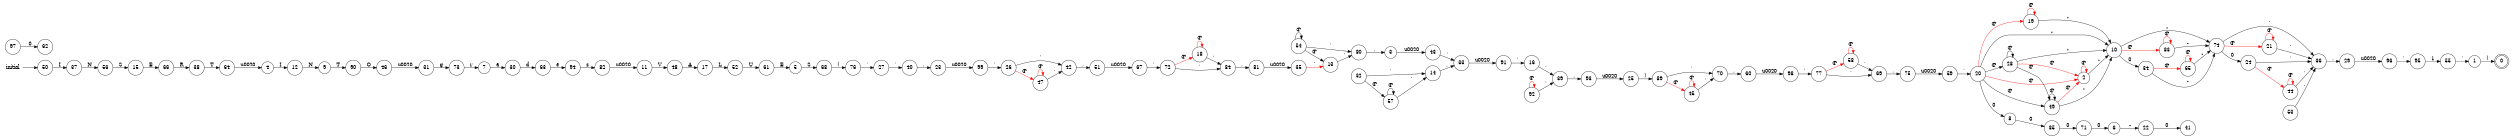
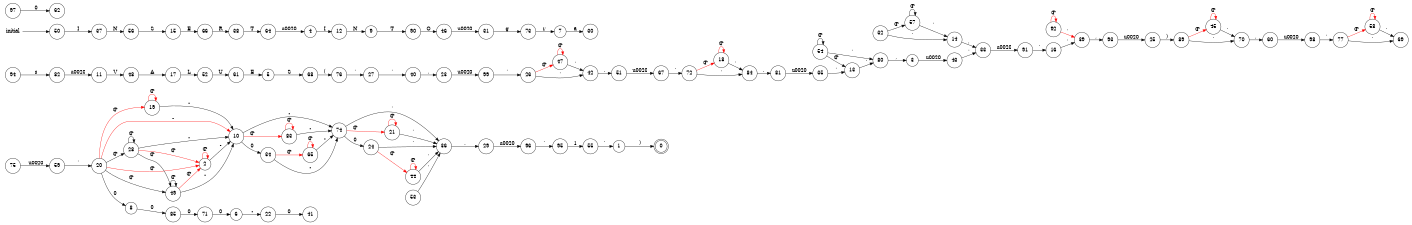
(2036, 35) -> (155, 121)
(543, 68) -> none
(1313, 68) -> (835, 73)
(1892, 74) -> none
(1545, 88) -> (1066, 34)
